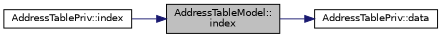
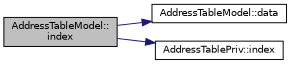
(144, 19) -> (131, 40)
(376, 19) -> (219, 14)
